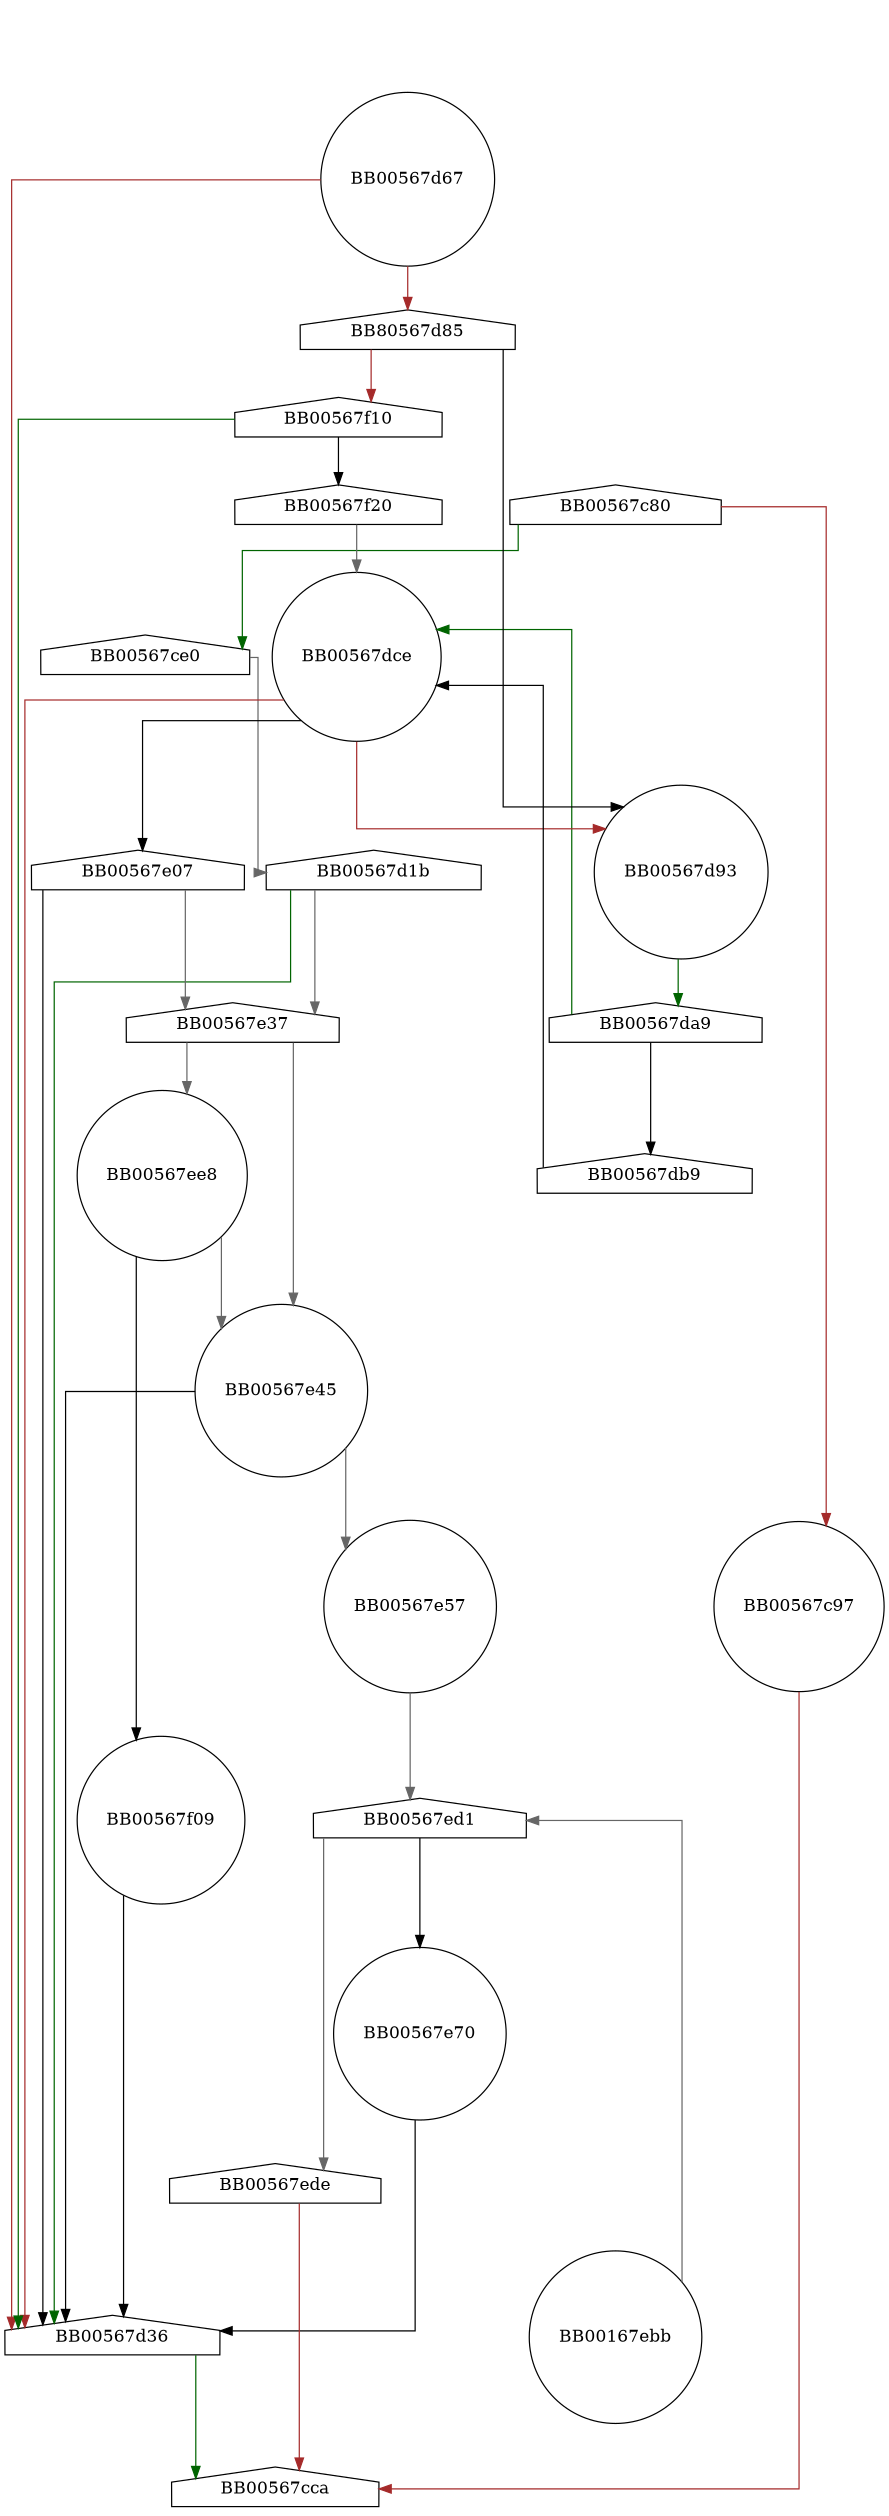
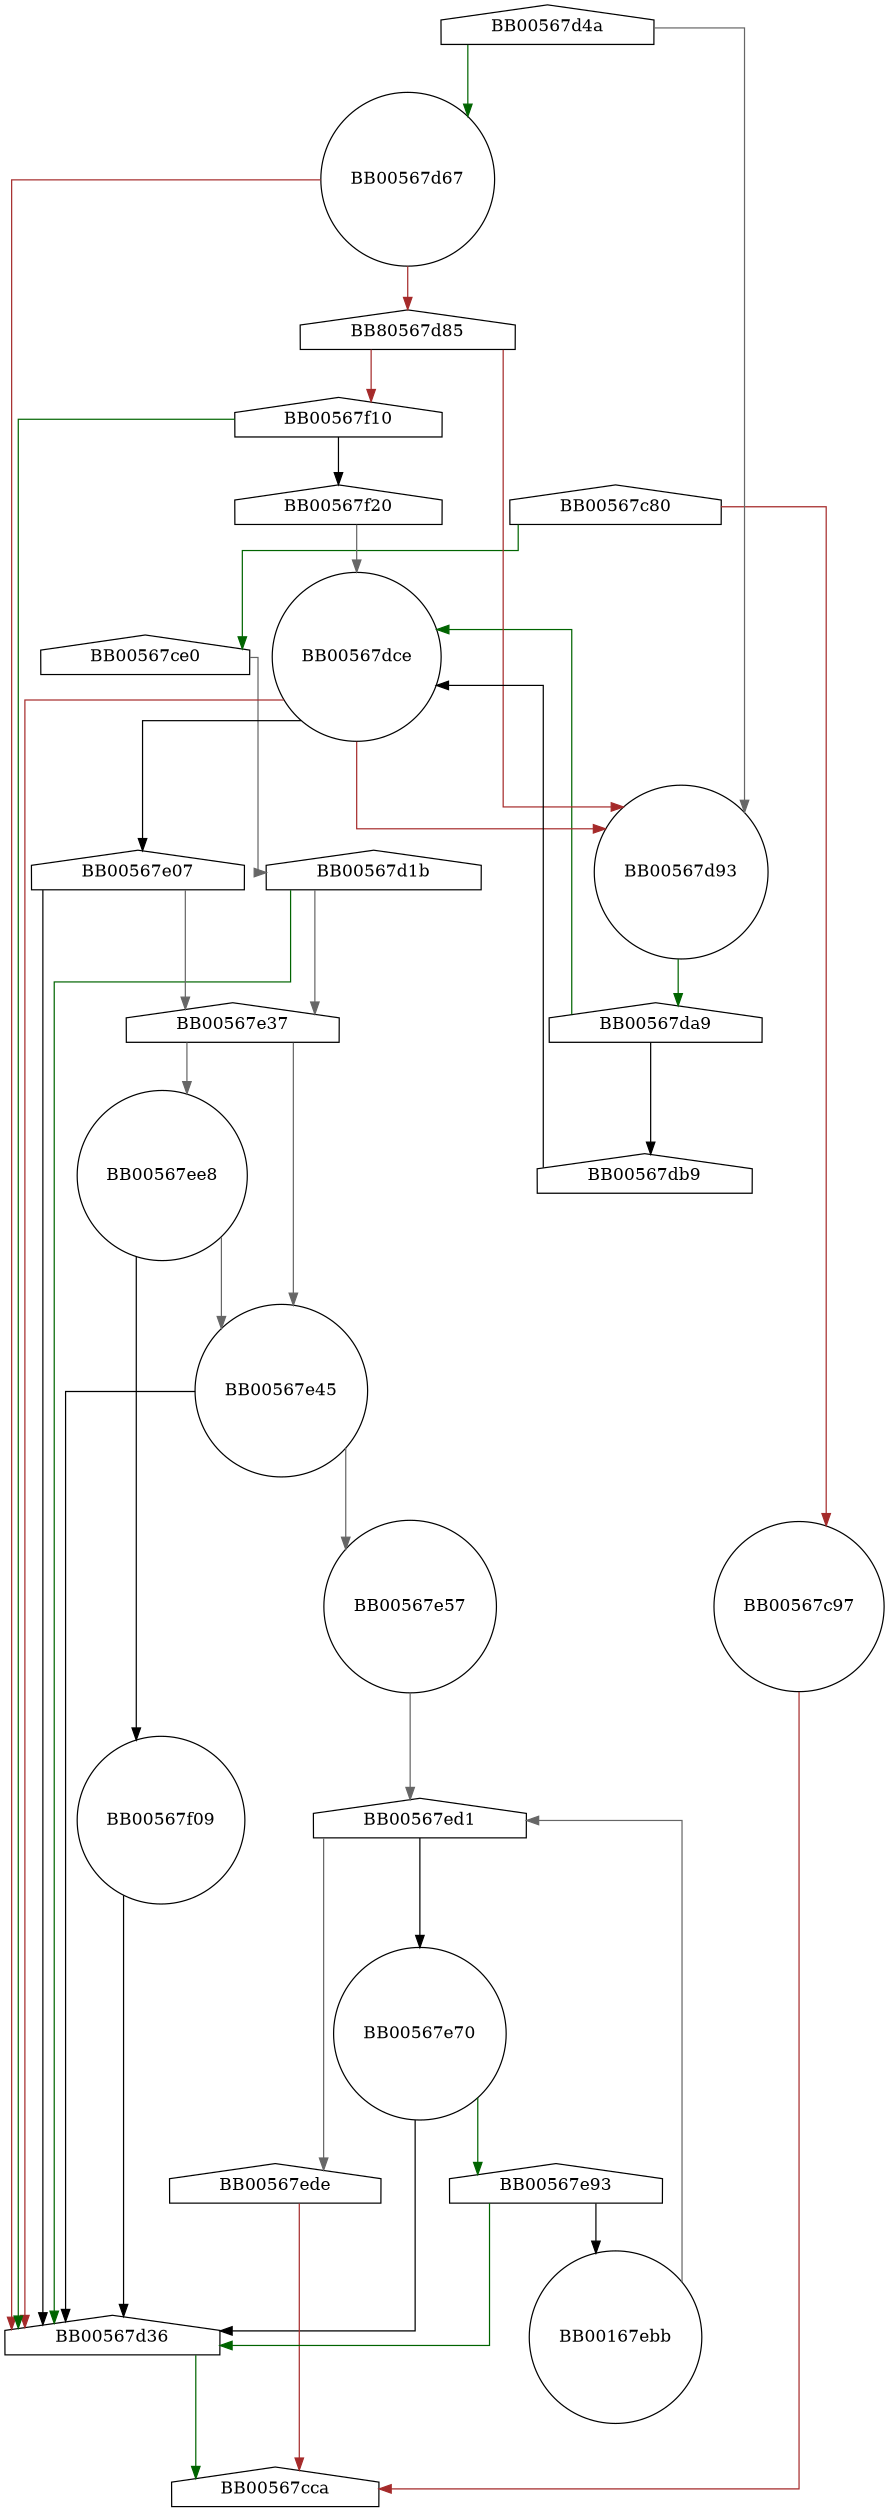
none -> (547, 27)
(503, 618) -> (503, 618)
none -> (556, 2185)
